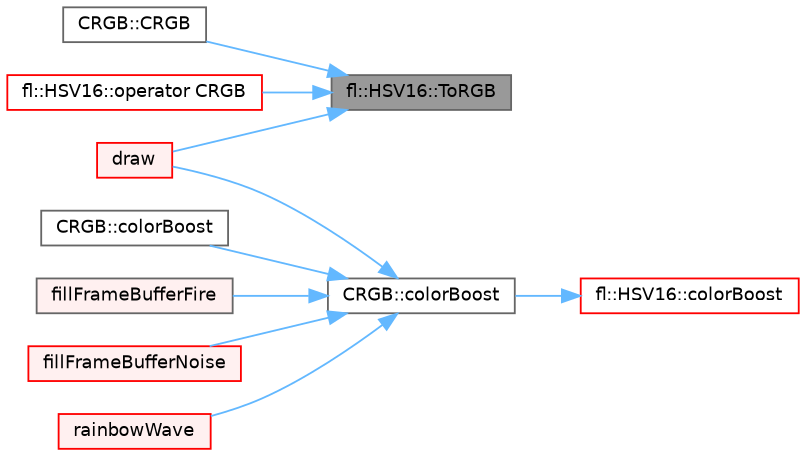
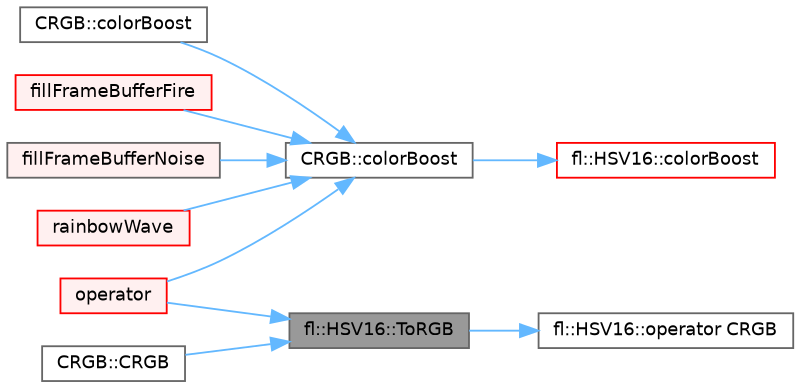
(135, 93) -> (666, 331)
(288, 93) -> (494, 331)
(135, 160) -> (114, 296)
(135, 296) -> (114, 93)
(135, 364) -> (114, 160)
